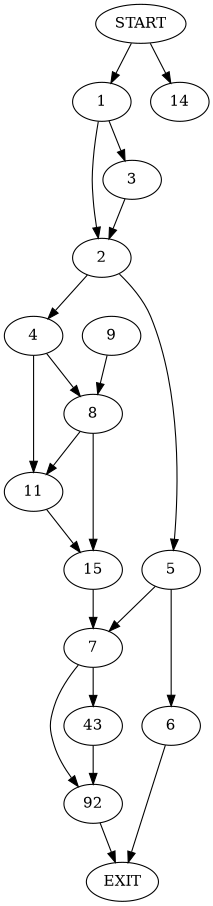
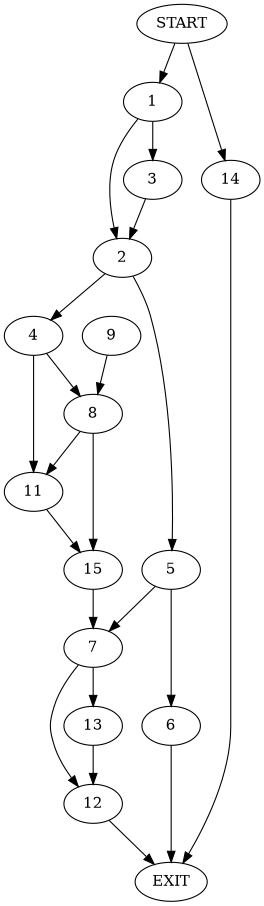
none -> (231, 531)
(93, 726) -> (93, 726)
(93, 804) -> (93, 804)
